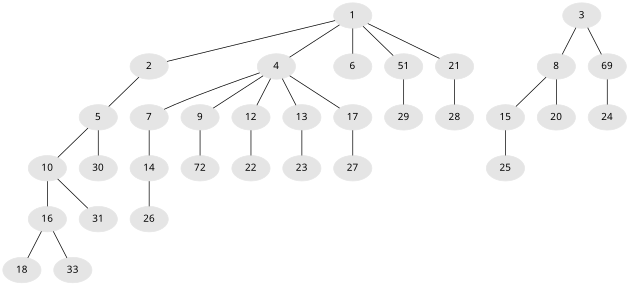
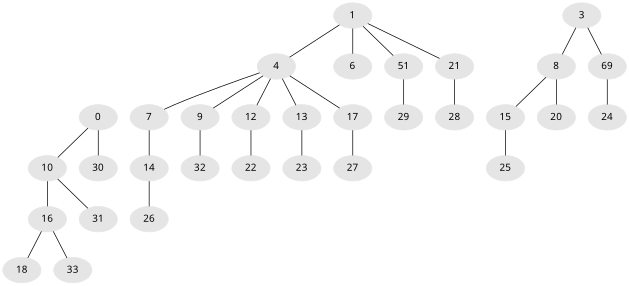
(149, 66) -> none
(98, 117) -> (98, 117)
(200, 168) -> (200, 168)
